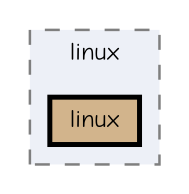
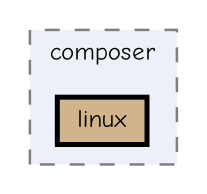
(95, 54) -> (103, 54)
